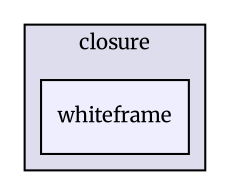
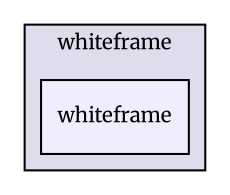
(115, 44) -> (115, 44)
